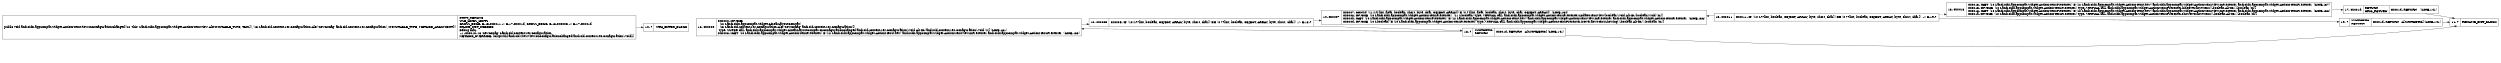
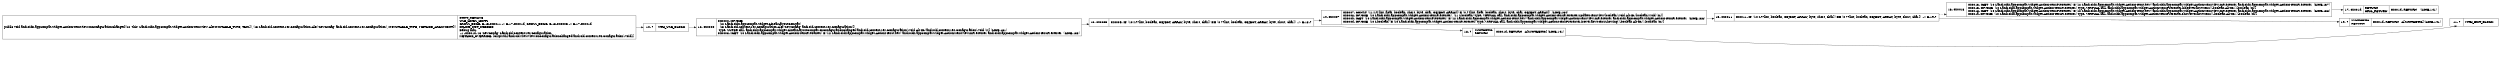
(1711, 16) -> (1709, 19)
(2439, 16) -> none
(2445, 22) -> none
(2479, 22) -> (2479, 22)
(671, 27) -> (671, 27)
(1273, 30) -> (691, 27)
